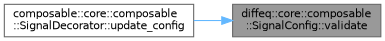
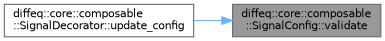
(99, 21) -> (99, 21)
